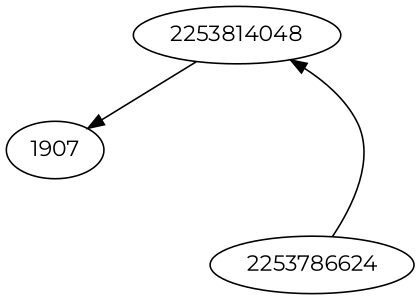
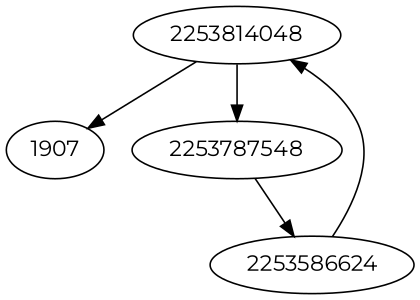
none -> (237, 150)
(312, 265) -> (312, 265)
